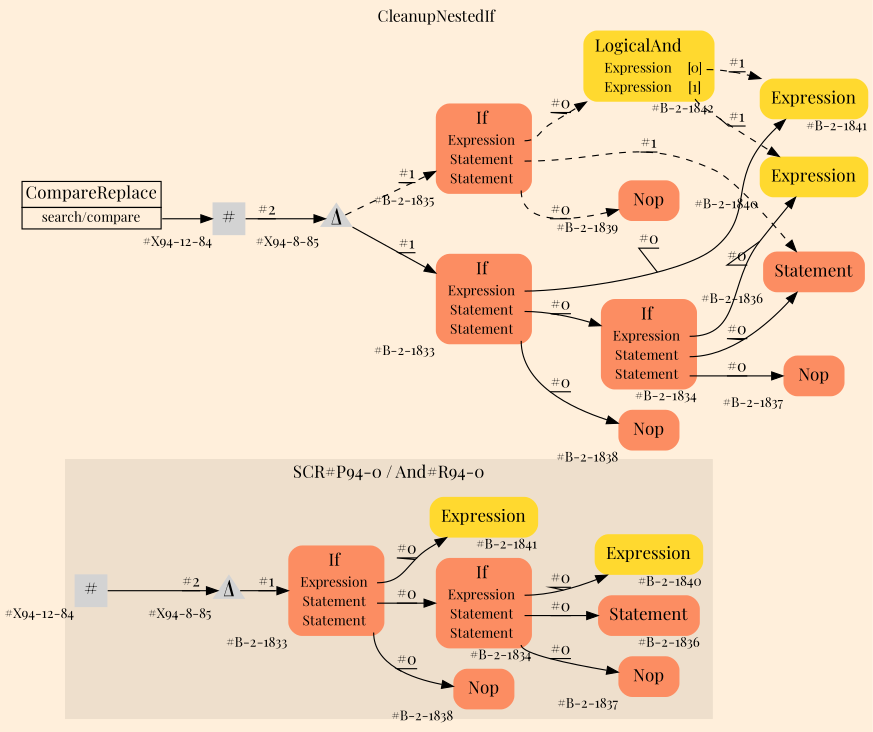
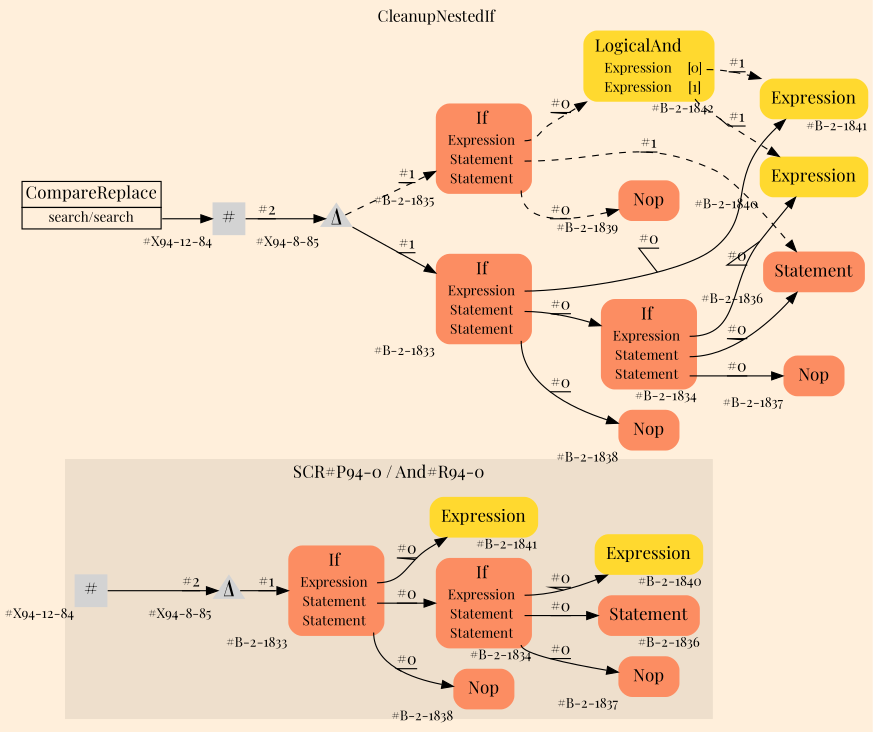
(92, 218) -> (92, 218)
